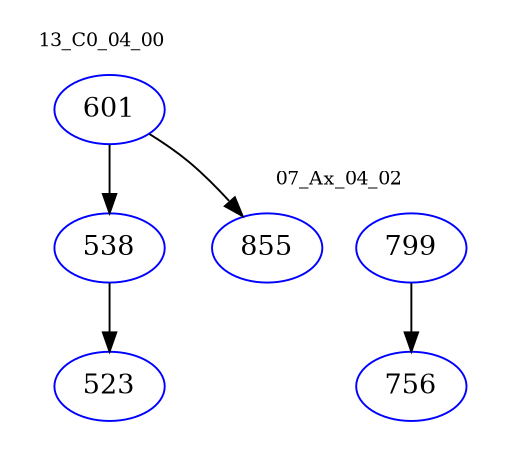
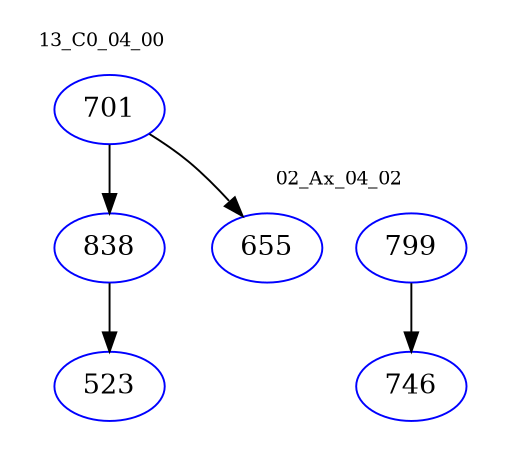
(110, 110) -> (110, 110)
(339, 180) -> (339, 180)
(110, 248) -> (110, 248)
(267, 248) -> (267, 248)
(411, 386) -> (411, 386)
